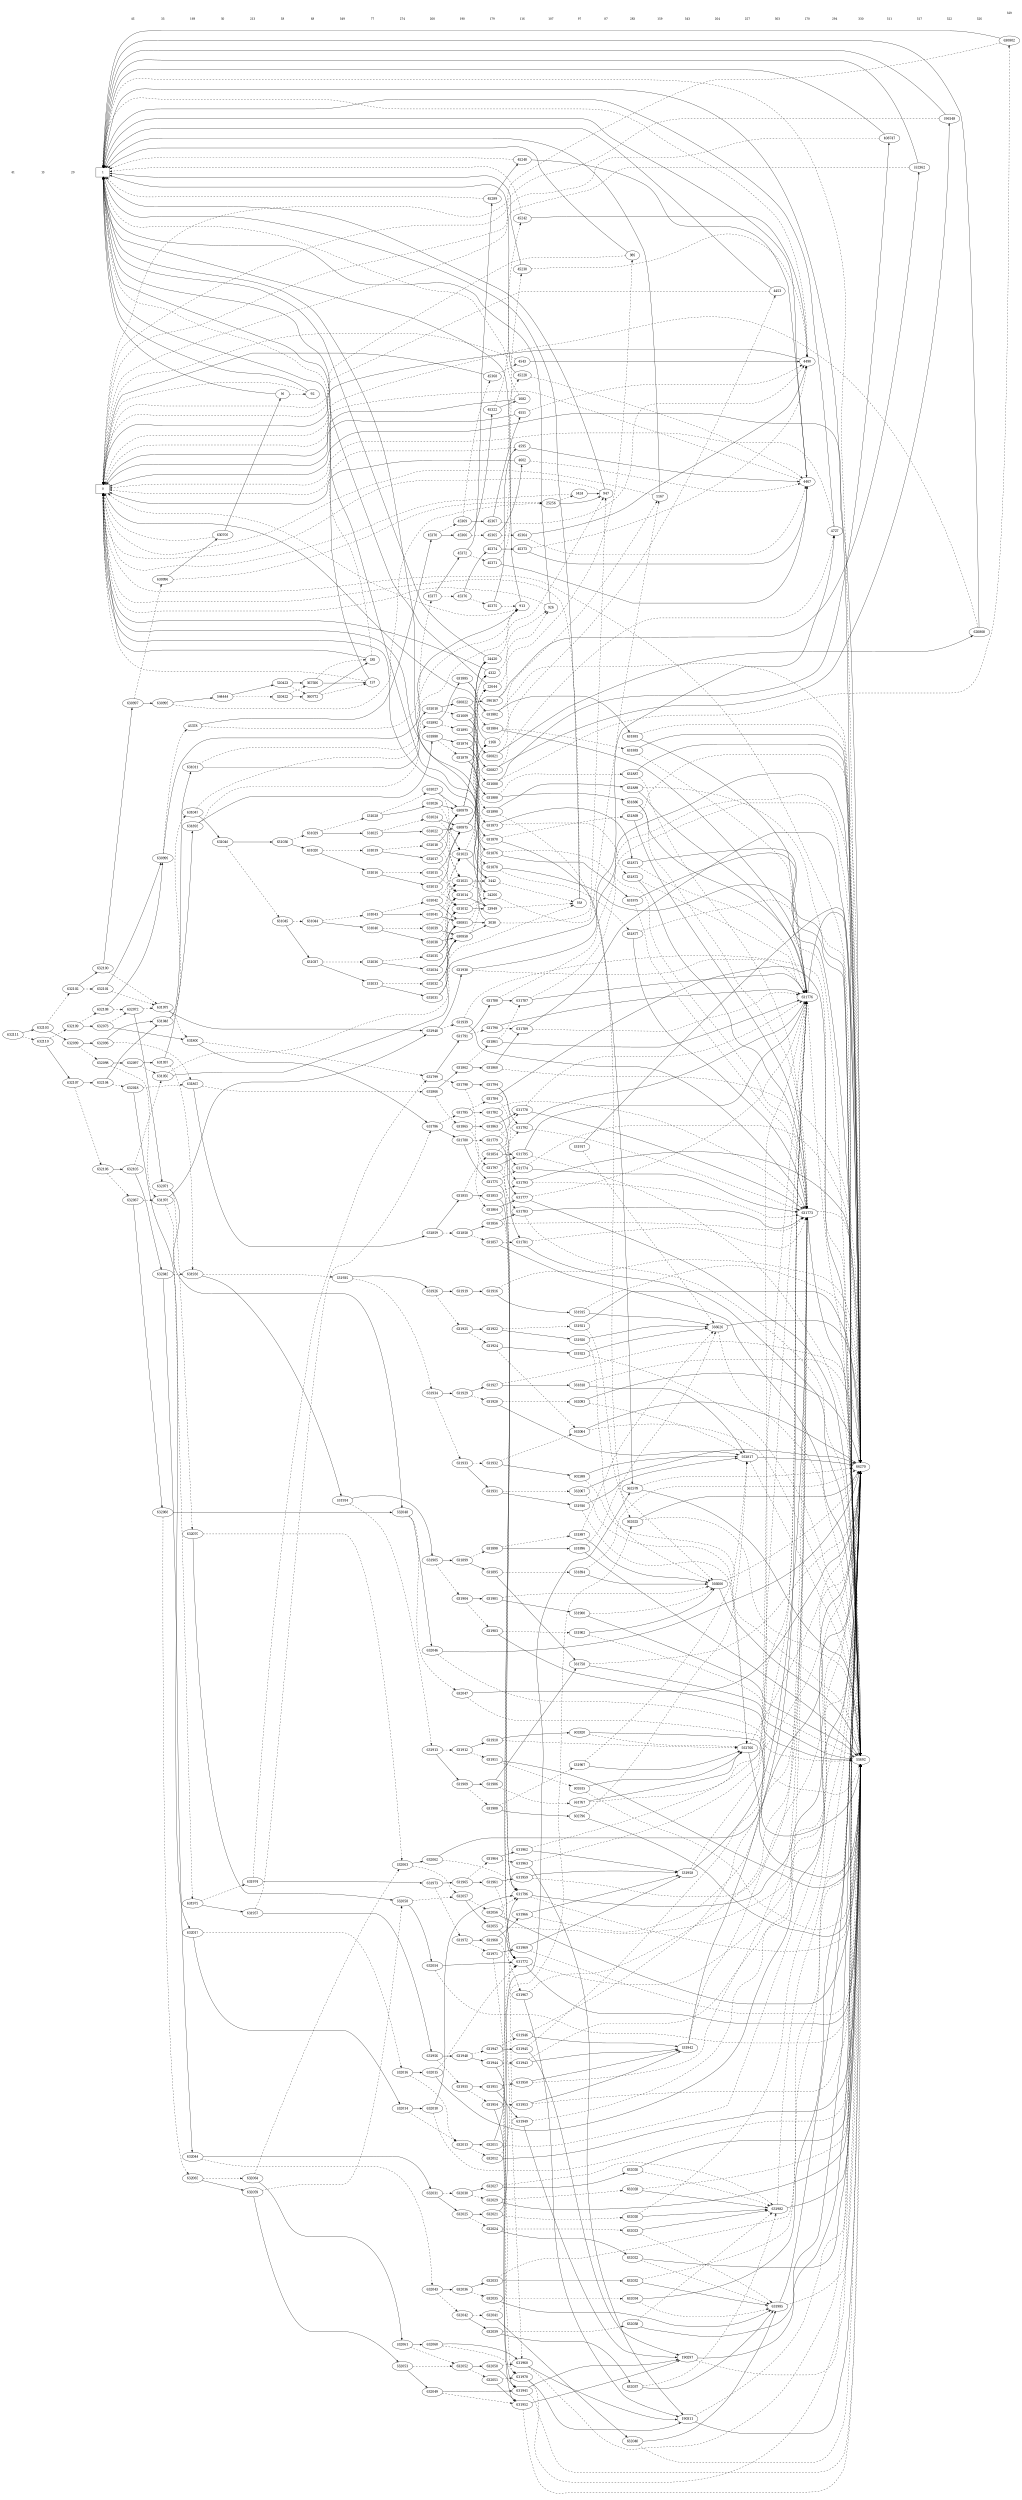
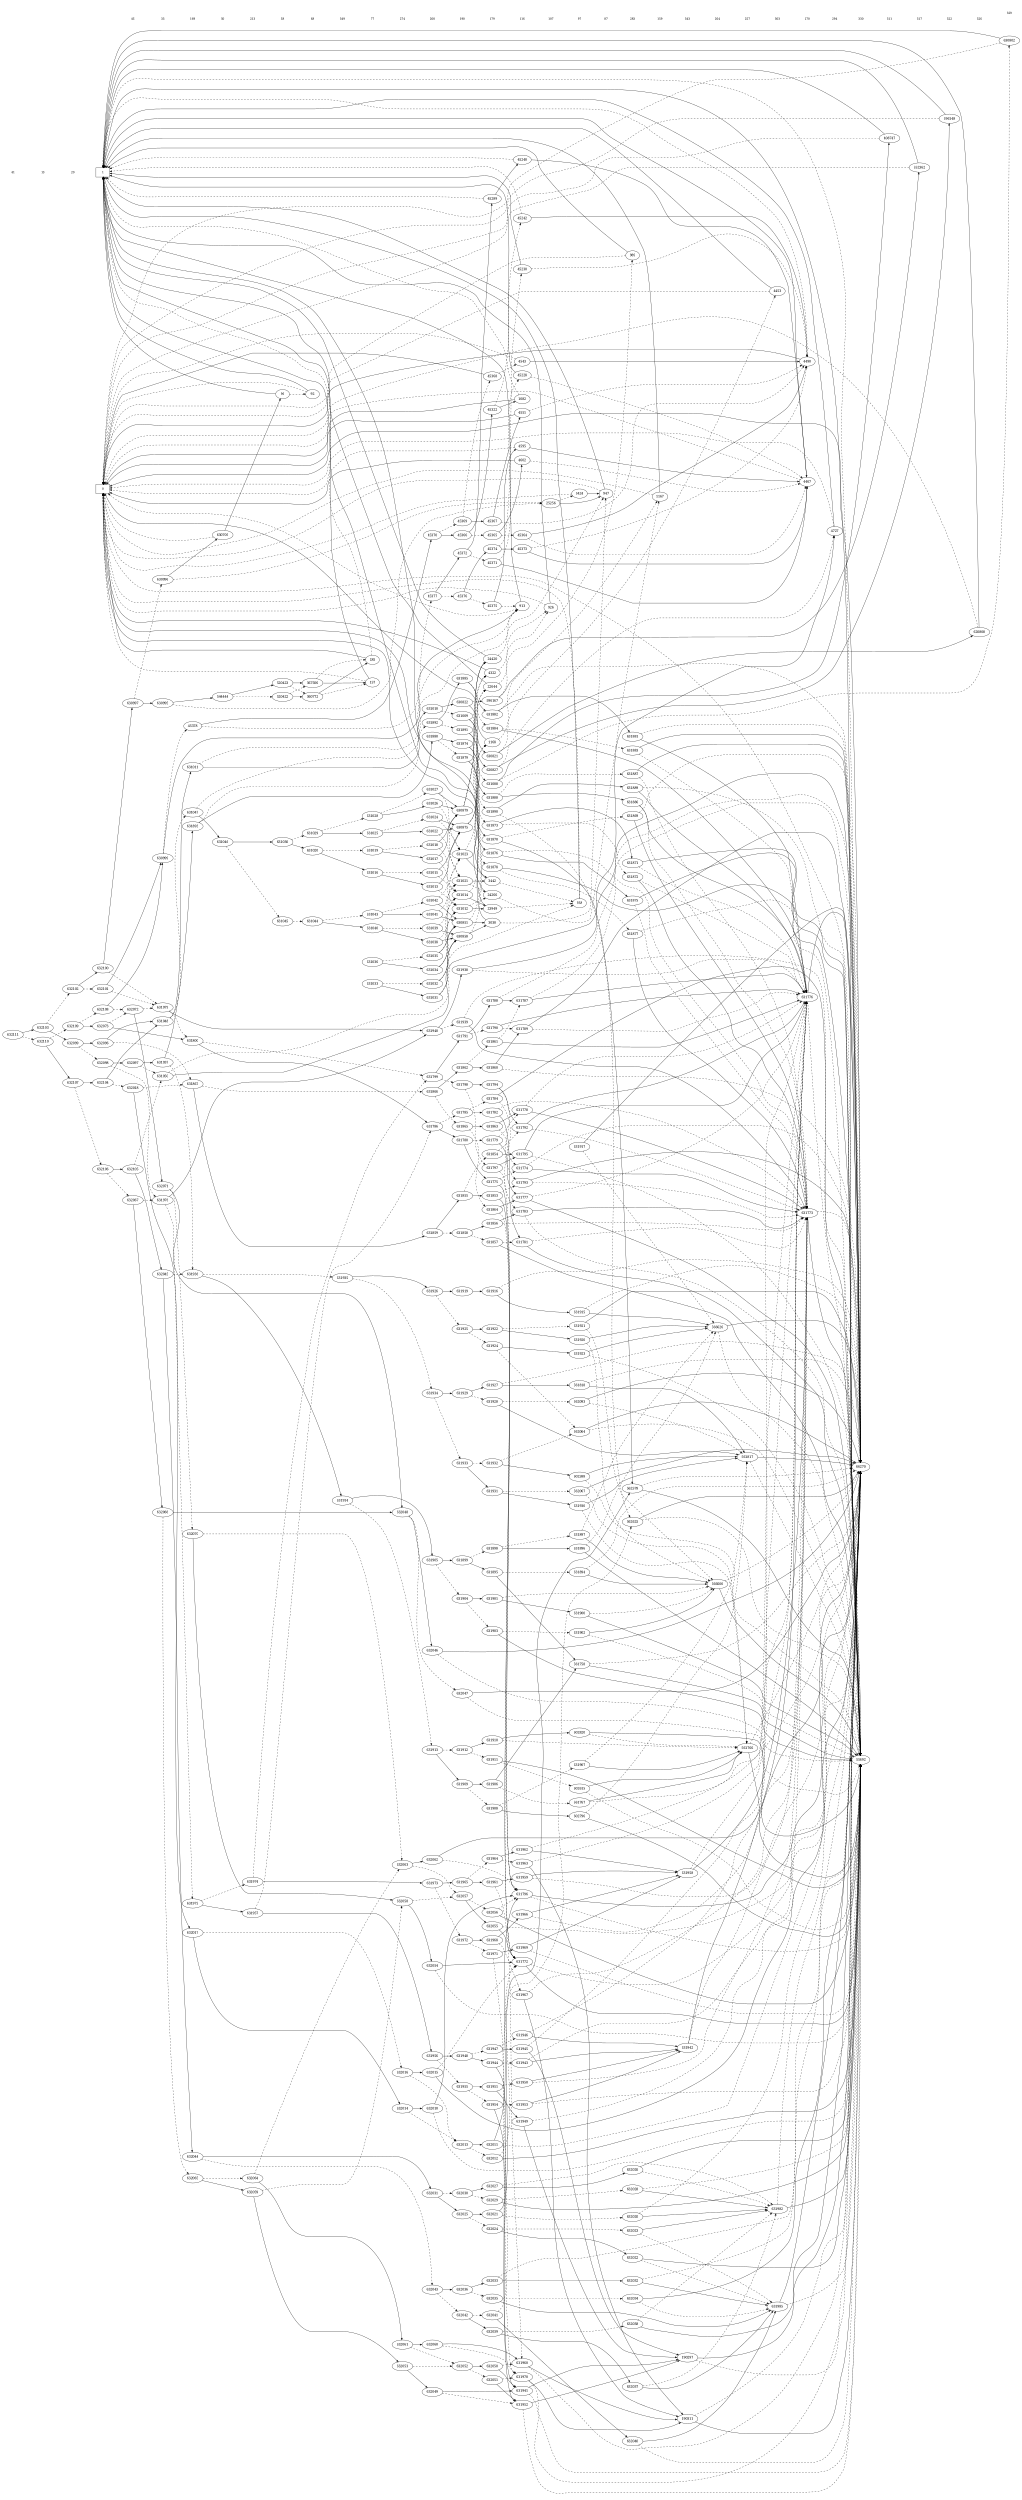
(313, 962) -> none
